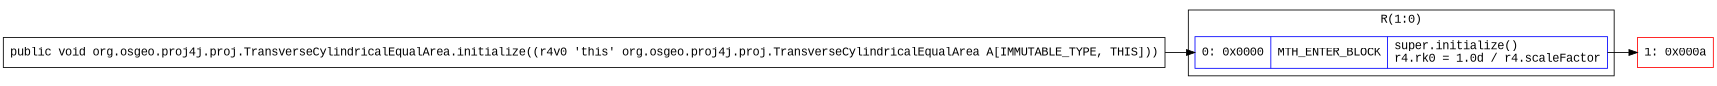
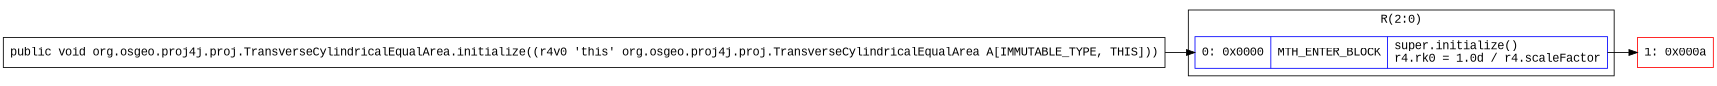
(1401, 20) -> (1401, 20)
